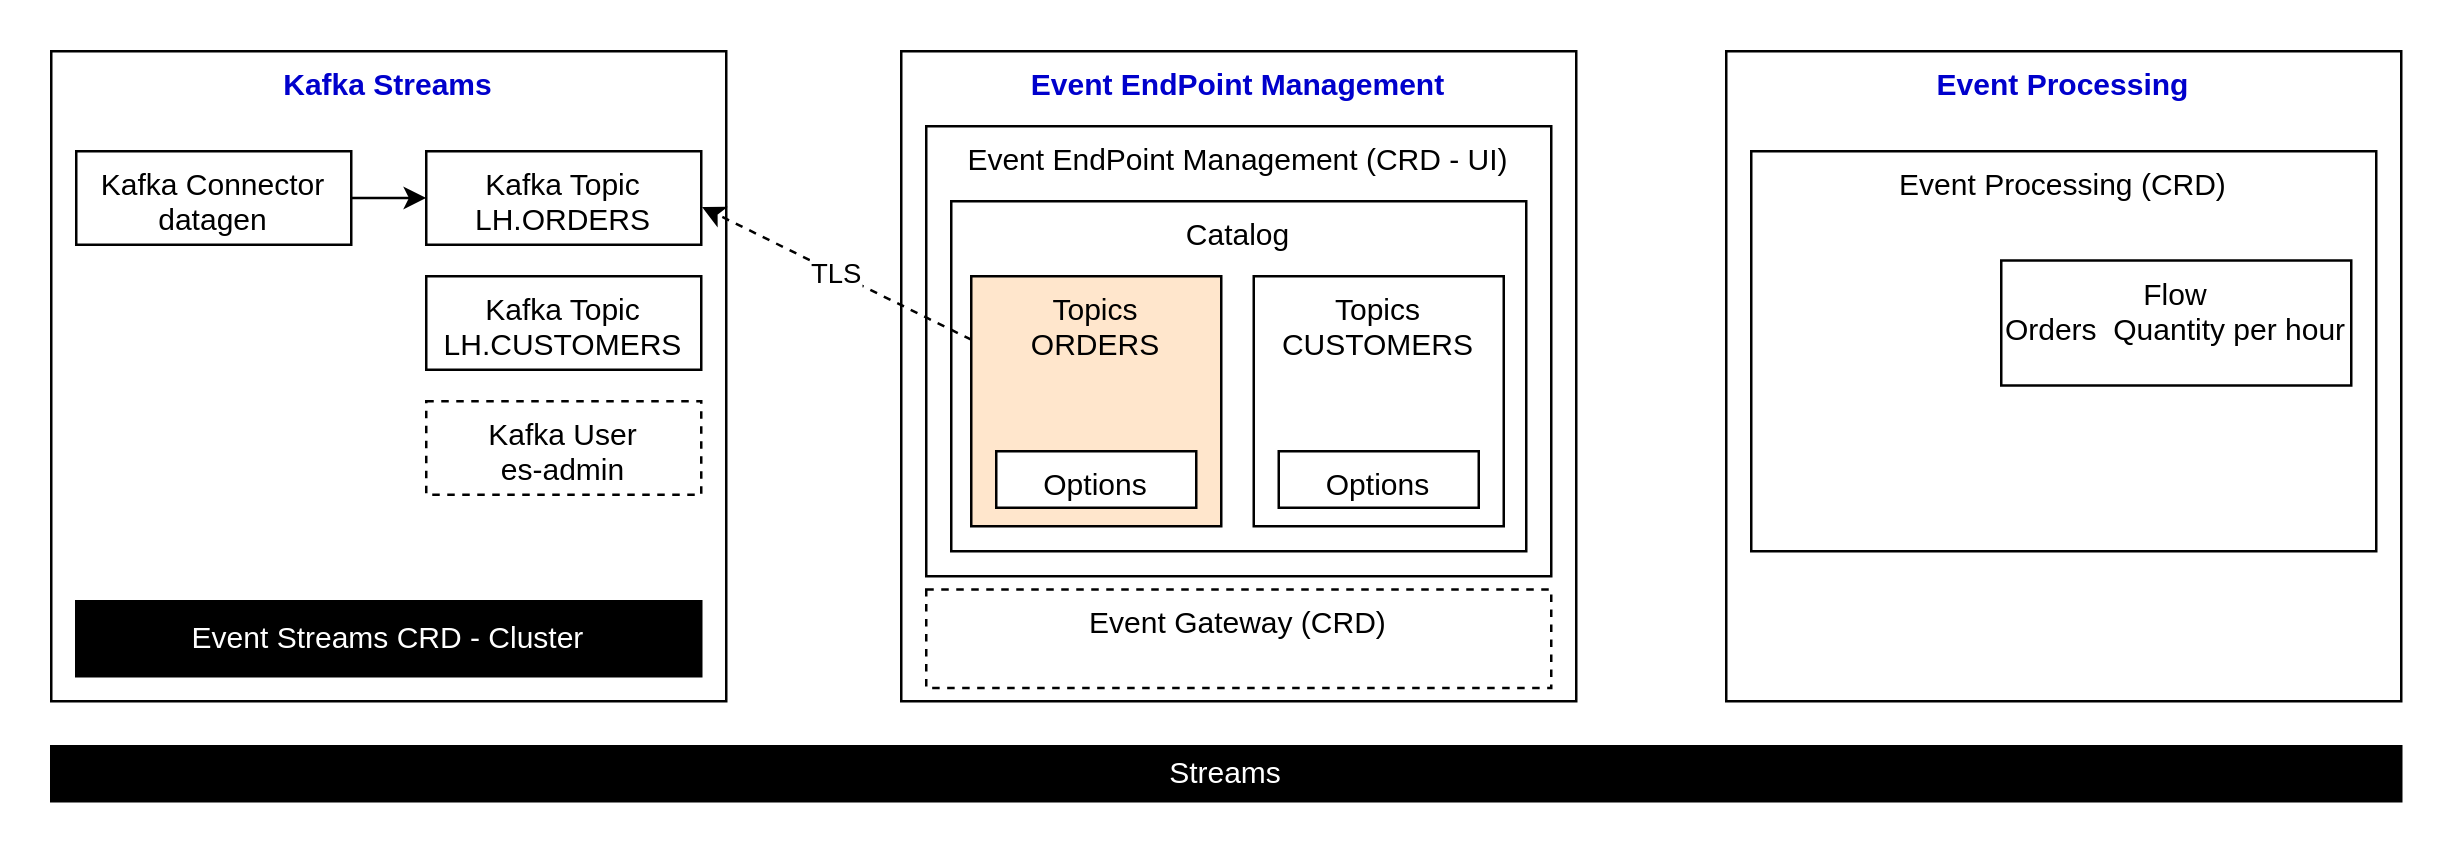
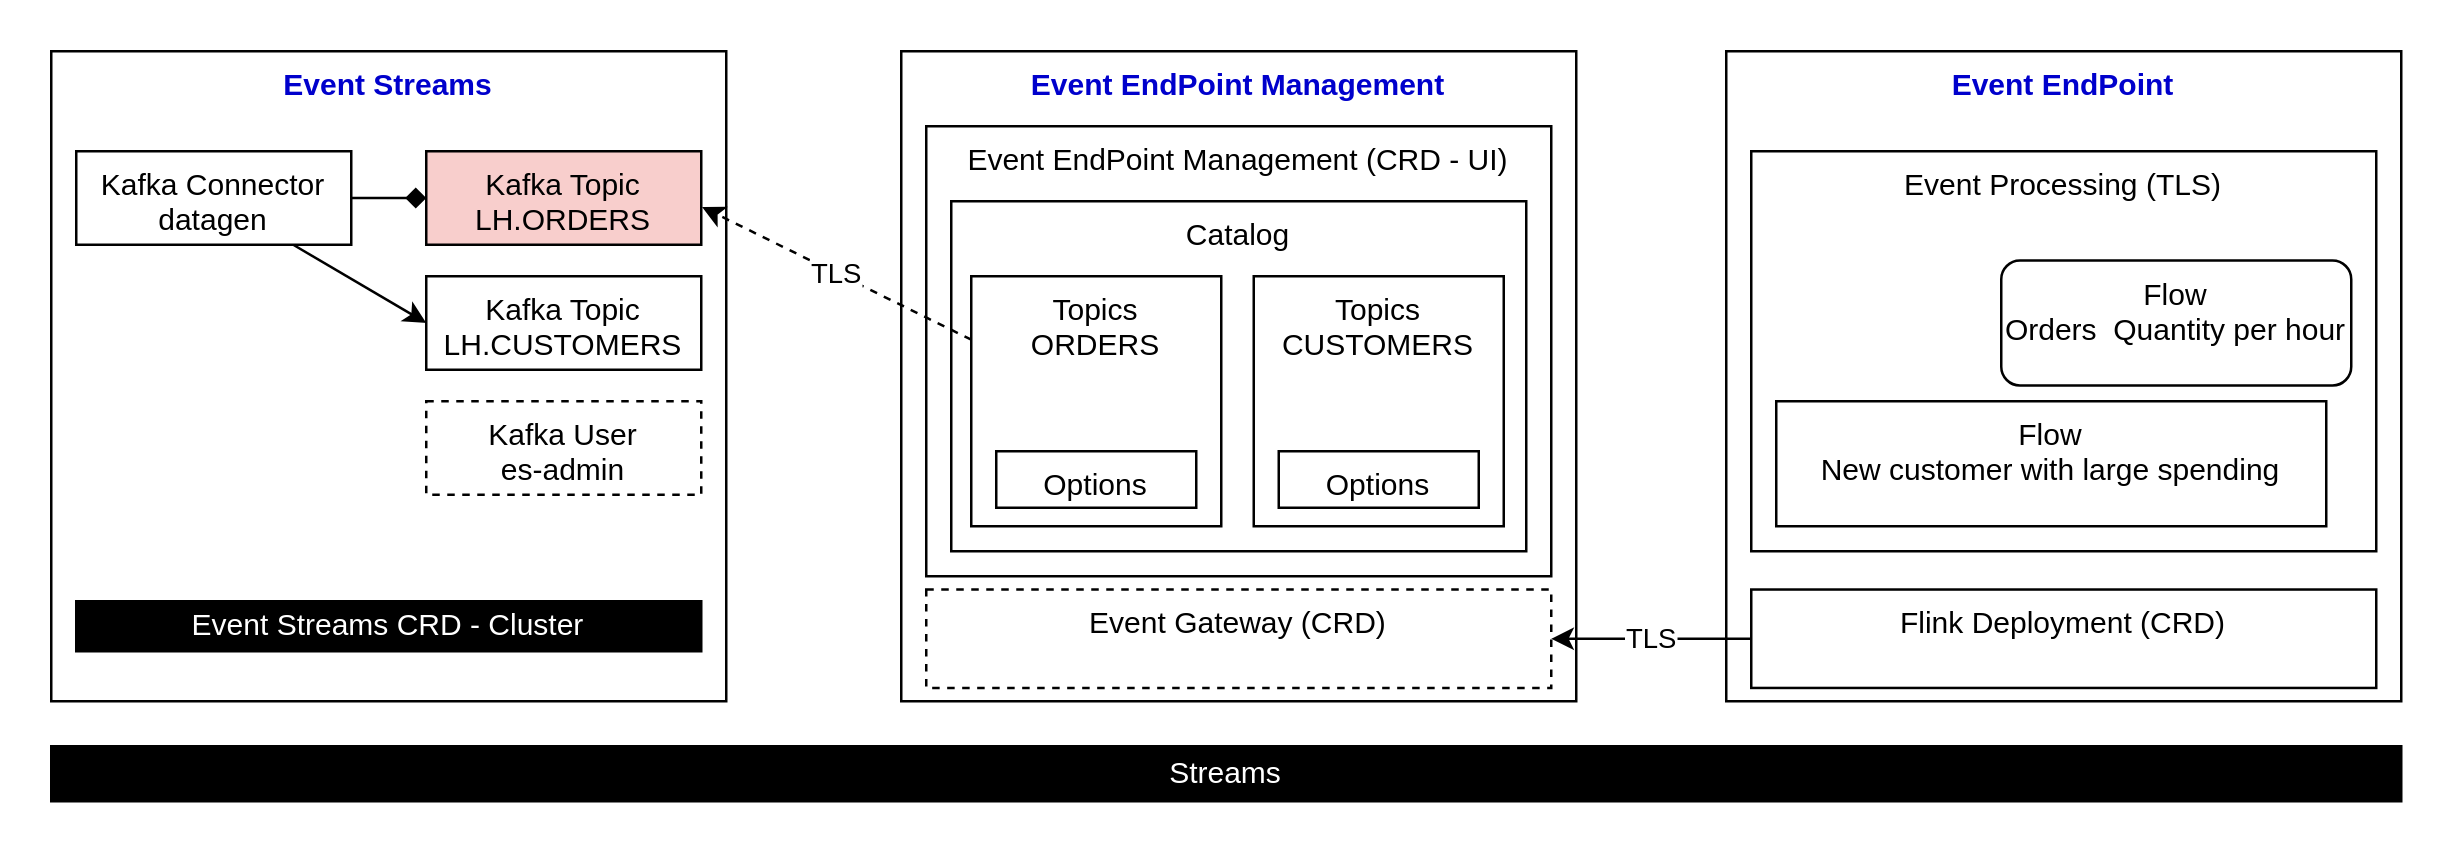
(389, 87) -> (389, 87)
(2064, 87) -> (2064, 87)
(2064, 187) -> (2064, 187)
(407, 198) -> (406, 198)
(564, 198) -> (564, 198)
none -> (353, 280)
(2176, 323) -> (2176, 323)
(1096, 401) -> (1096, 401)
none -> (2051, 464)
(389, 639) -> (389, 626)
none -> (1706, 639)
none -> (2064, 639)
